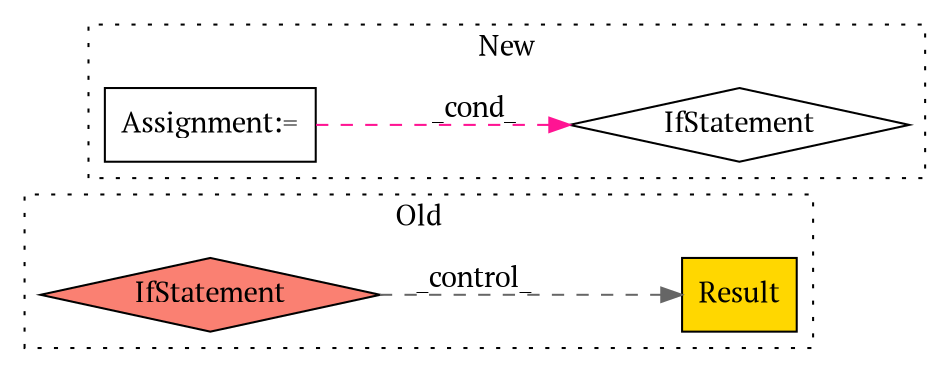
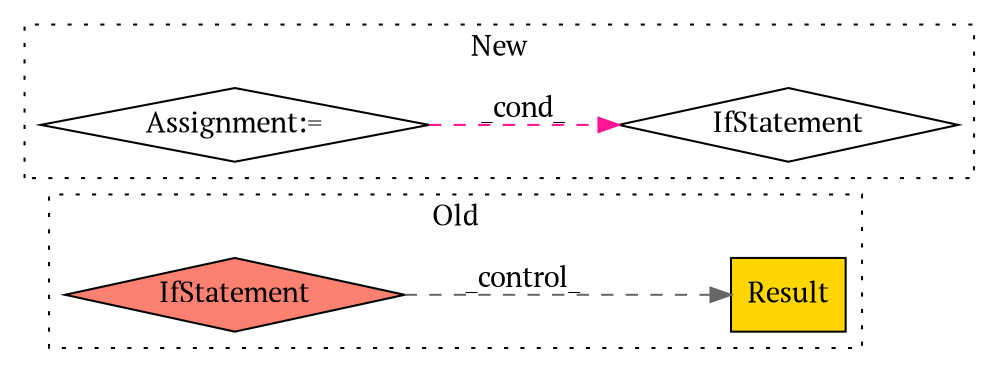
(210, 125) -> (235, 125)
